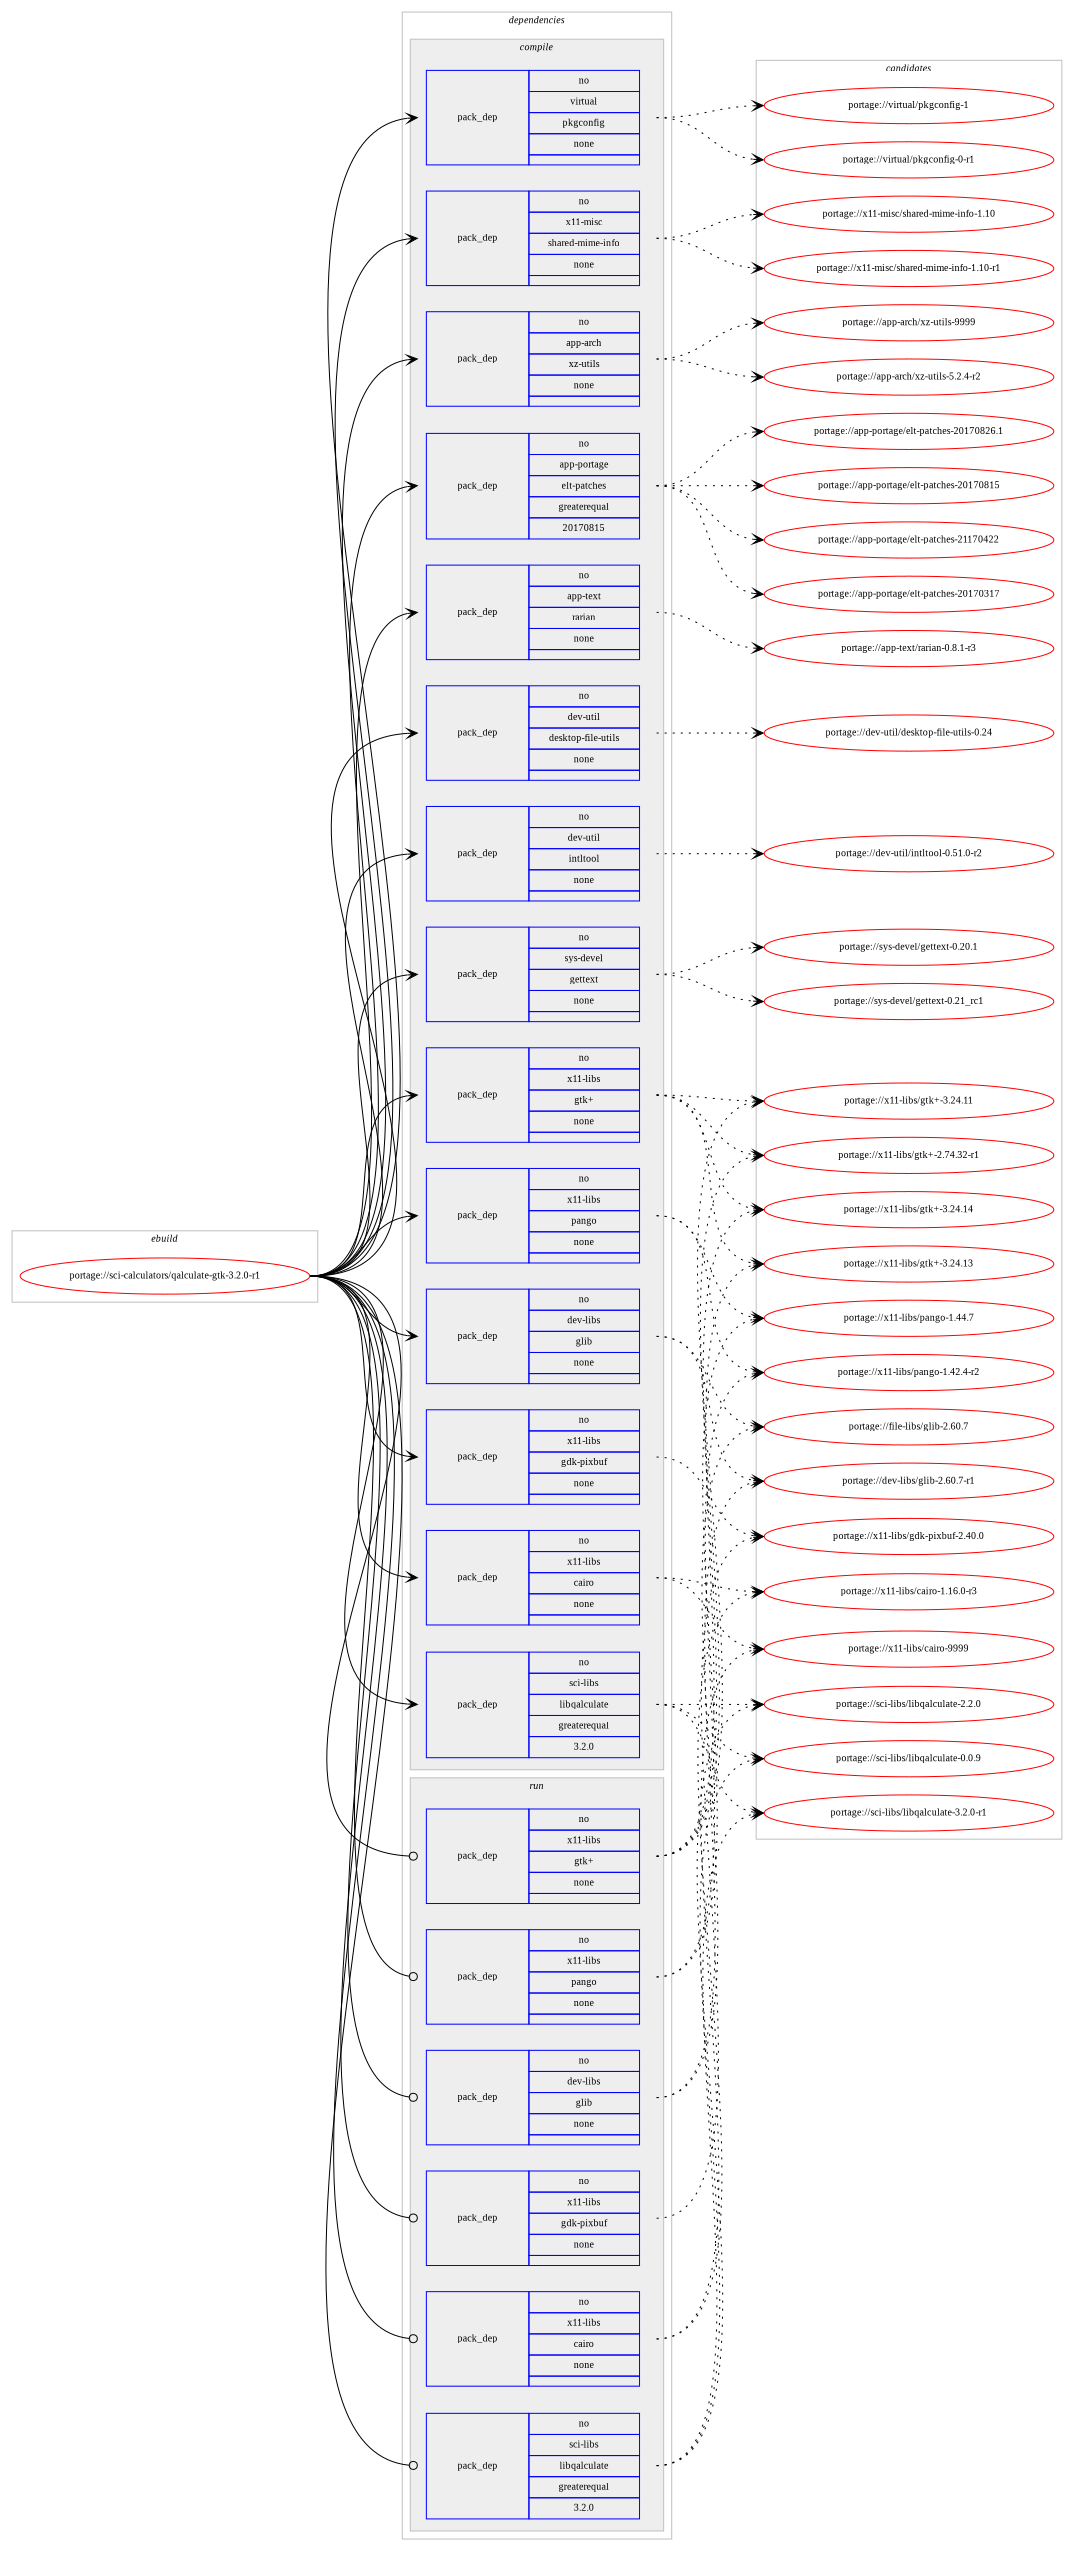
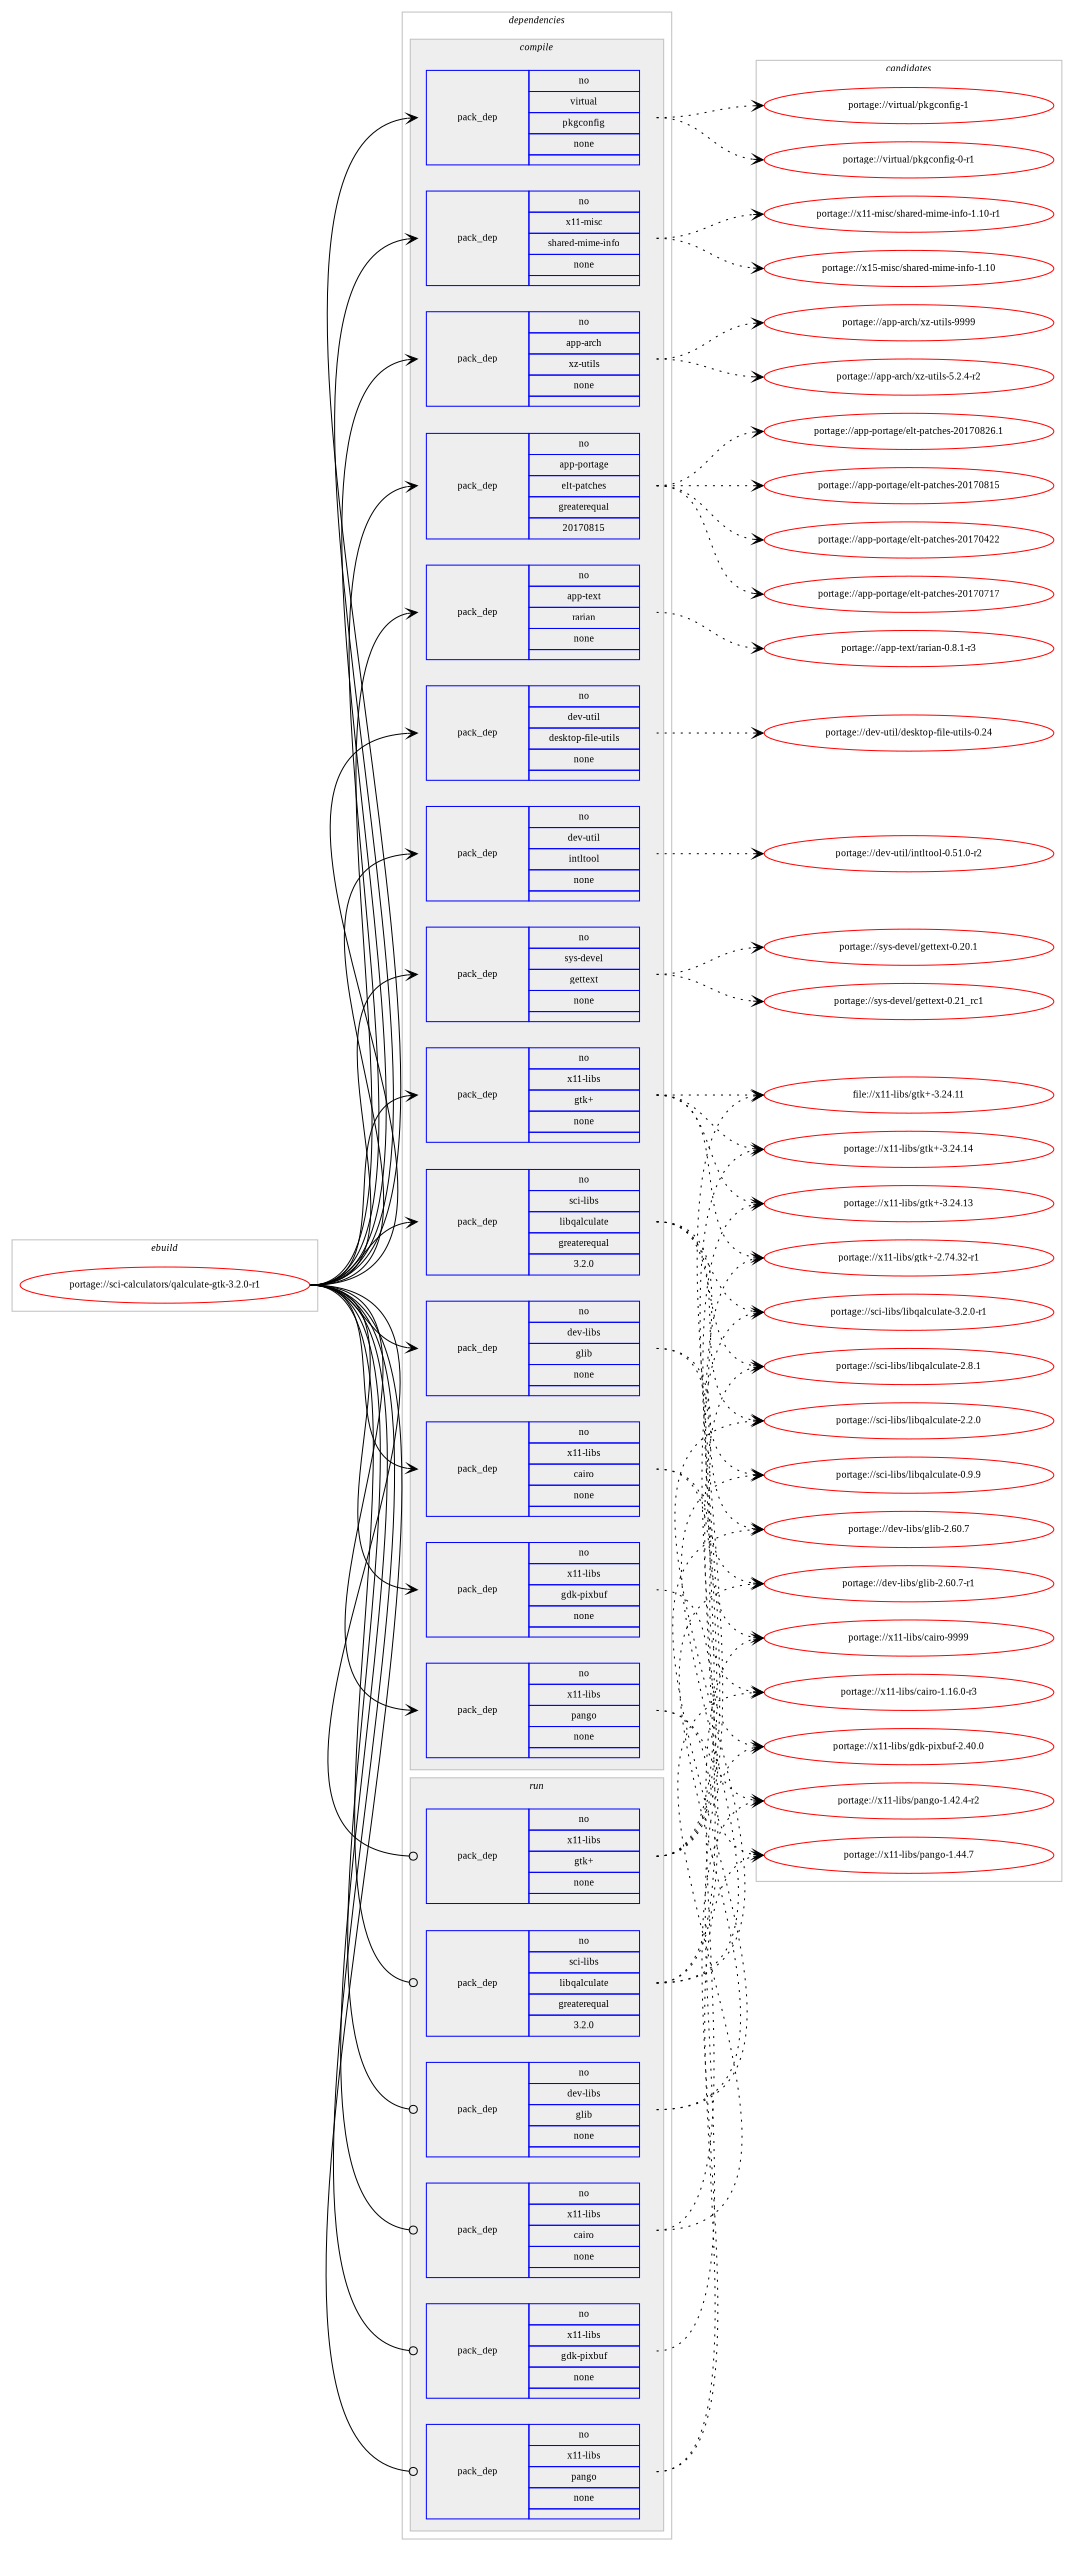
(909, 214) -> (909, 268)
(909, 540) -> (909, 540)
(909, 594) -> (909, 594)
(909, 1101) -> (909, 1095)
none -> (909, 1367)
(909, 1427) -> (909, 1529)
(909, 1759) -> (909, 1475)
